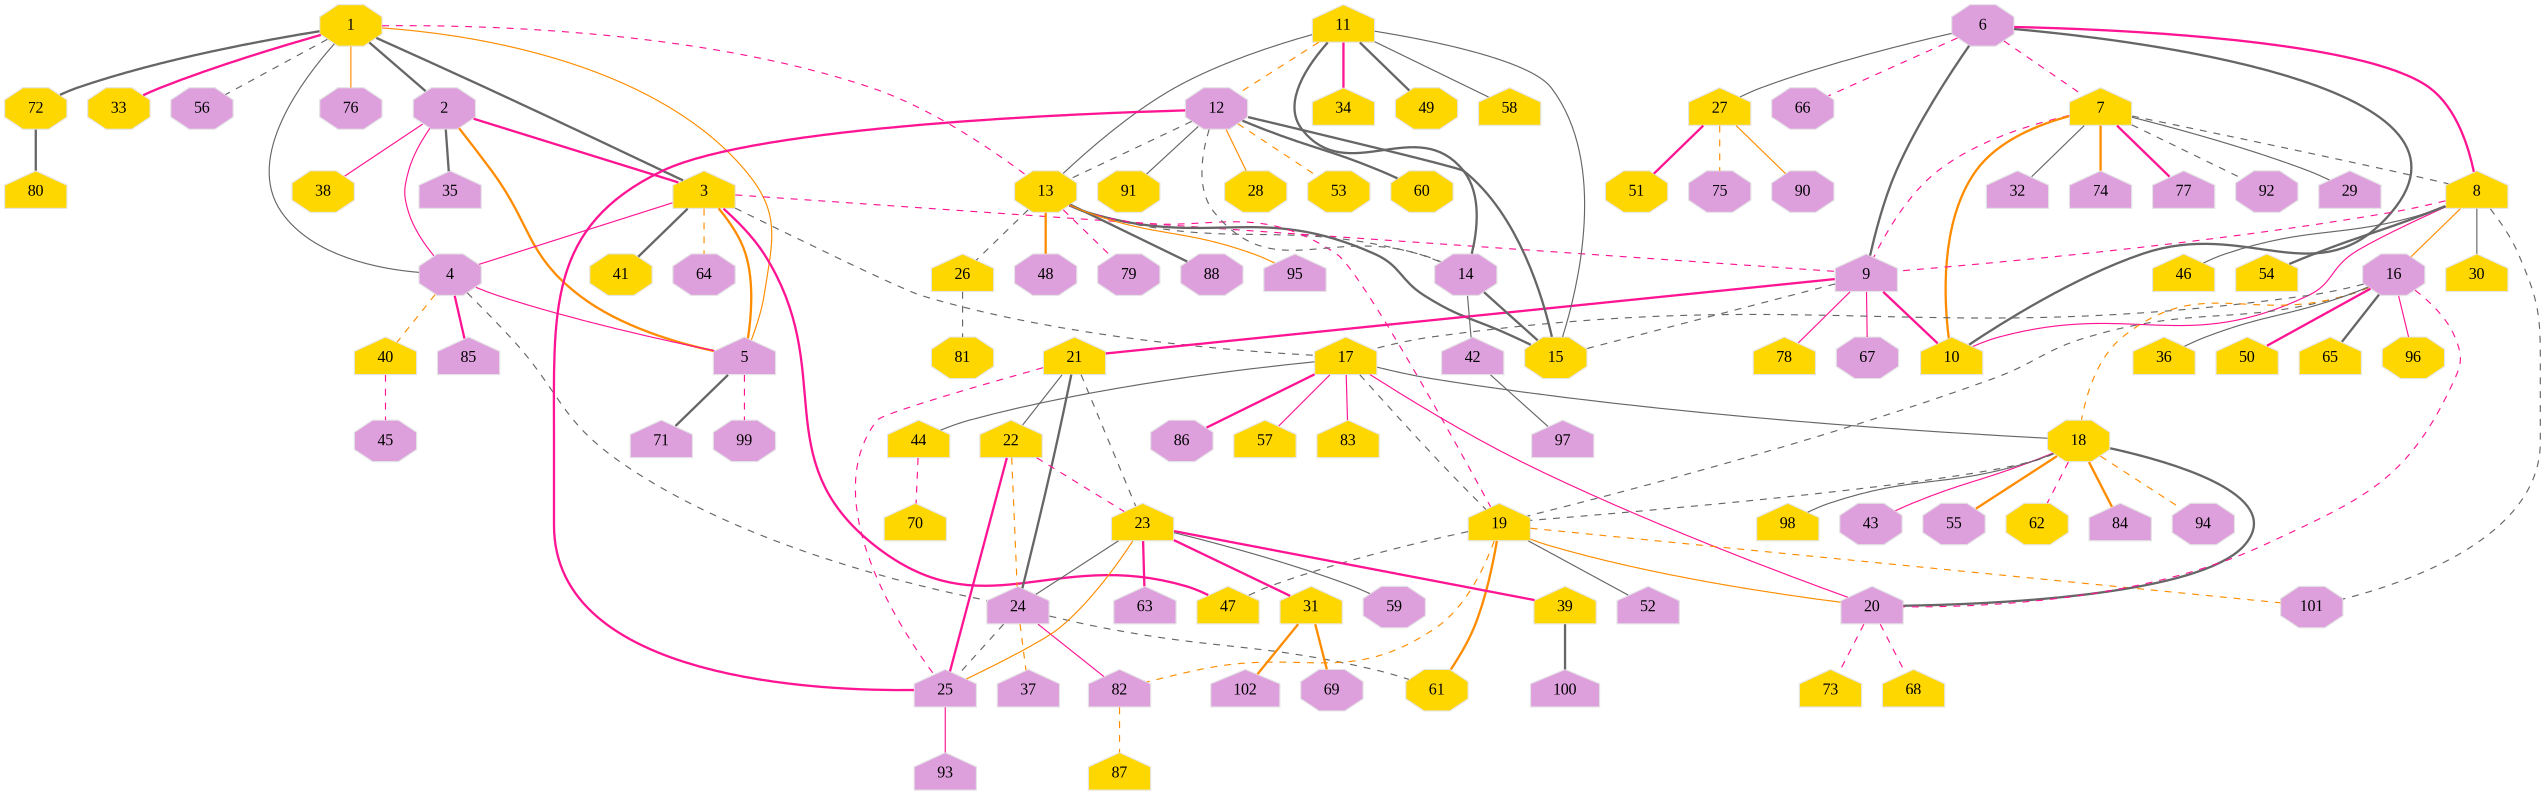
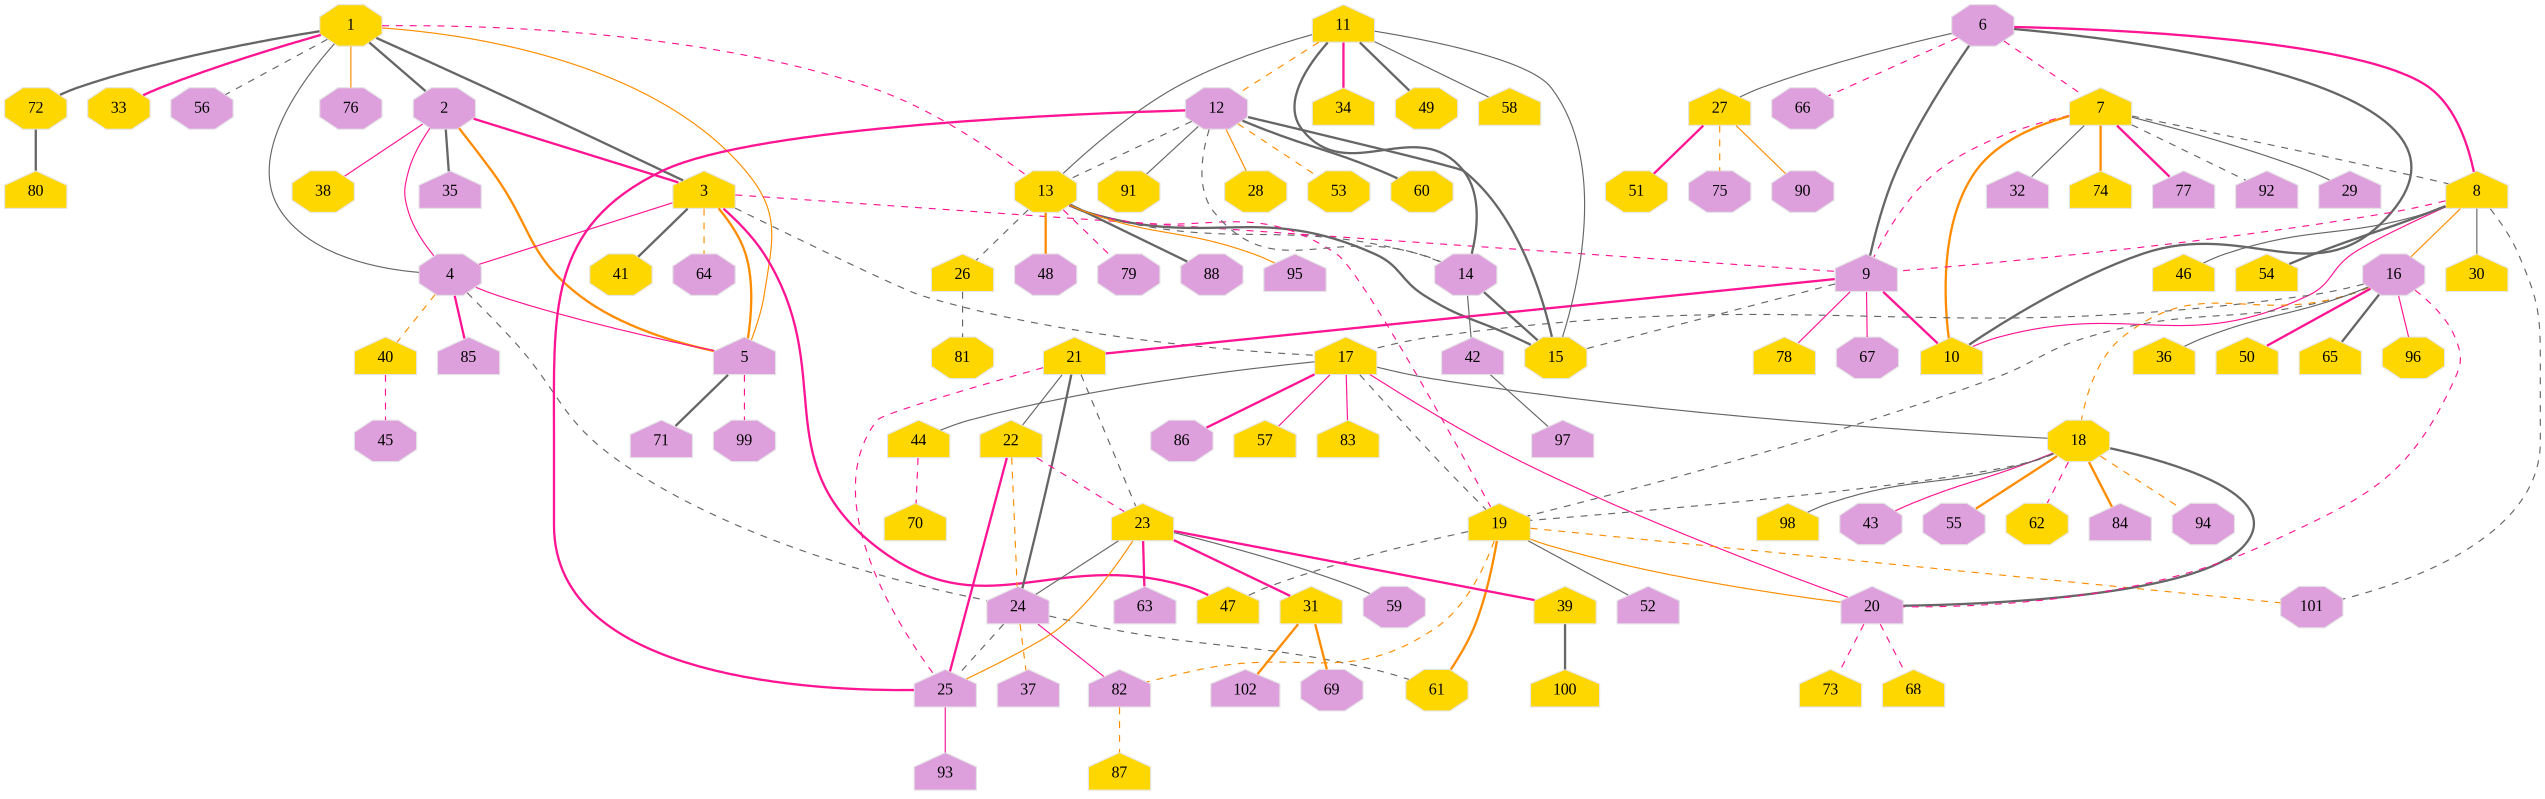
(2101, 192) -> (2101, 192)
(2267, 192) -> (2267, 192)
(1565, 690) -> (1565, 690)
